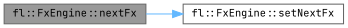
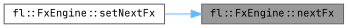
(159, 14) -> (178, 14)
